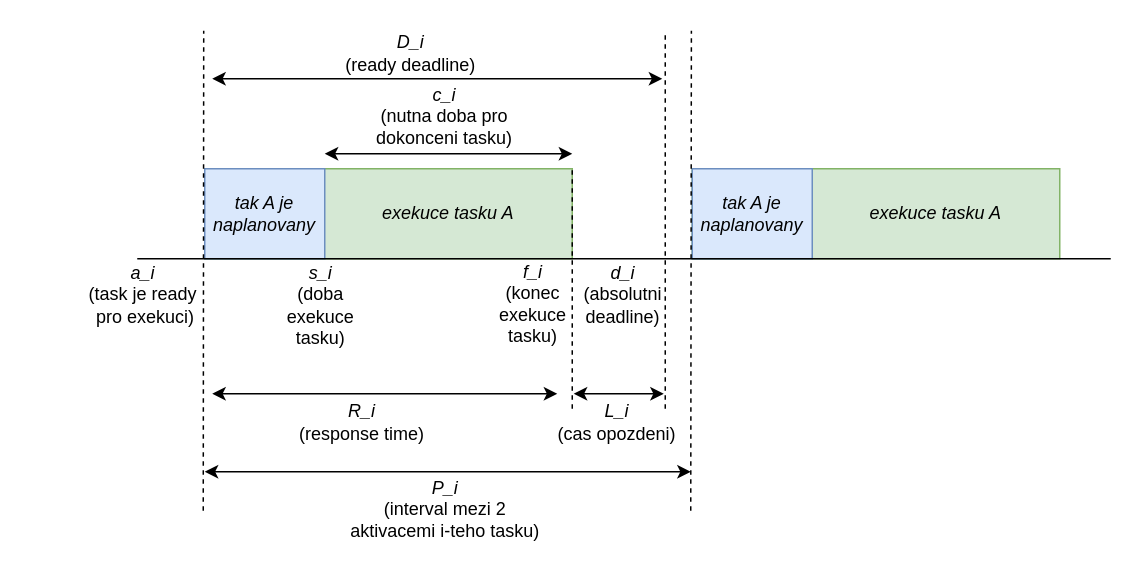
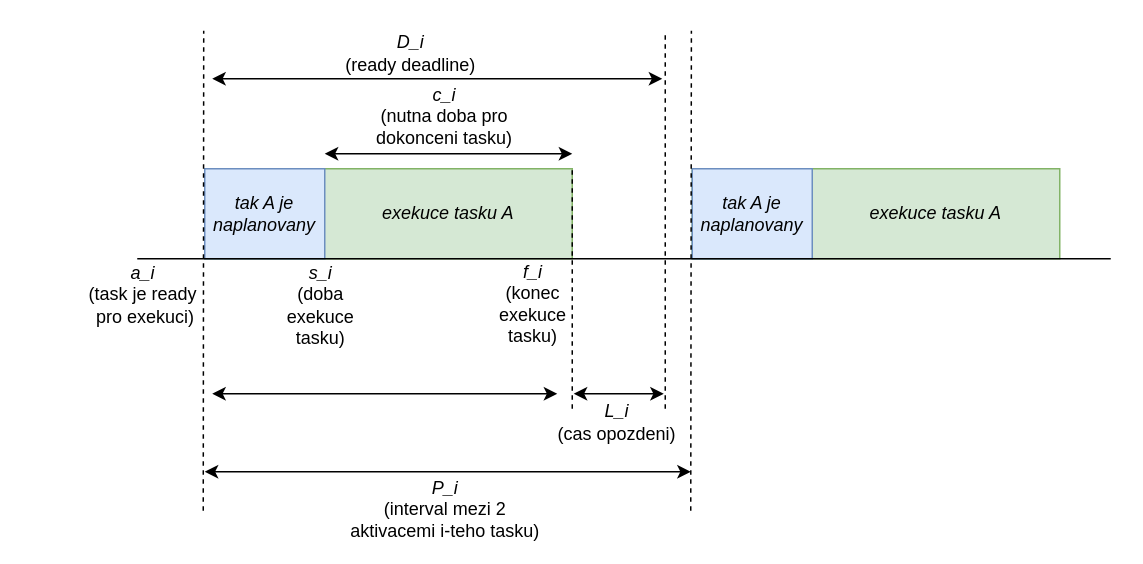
(623, 295) -> none
(362, 422) -> none
